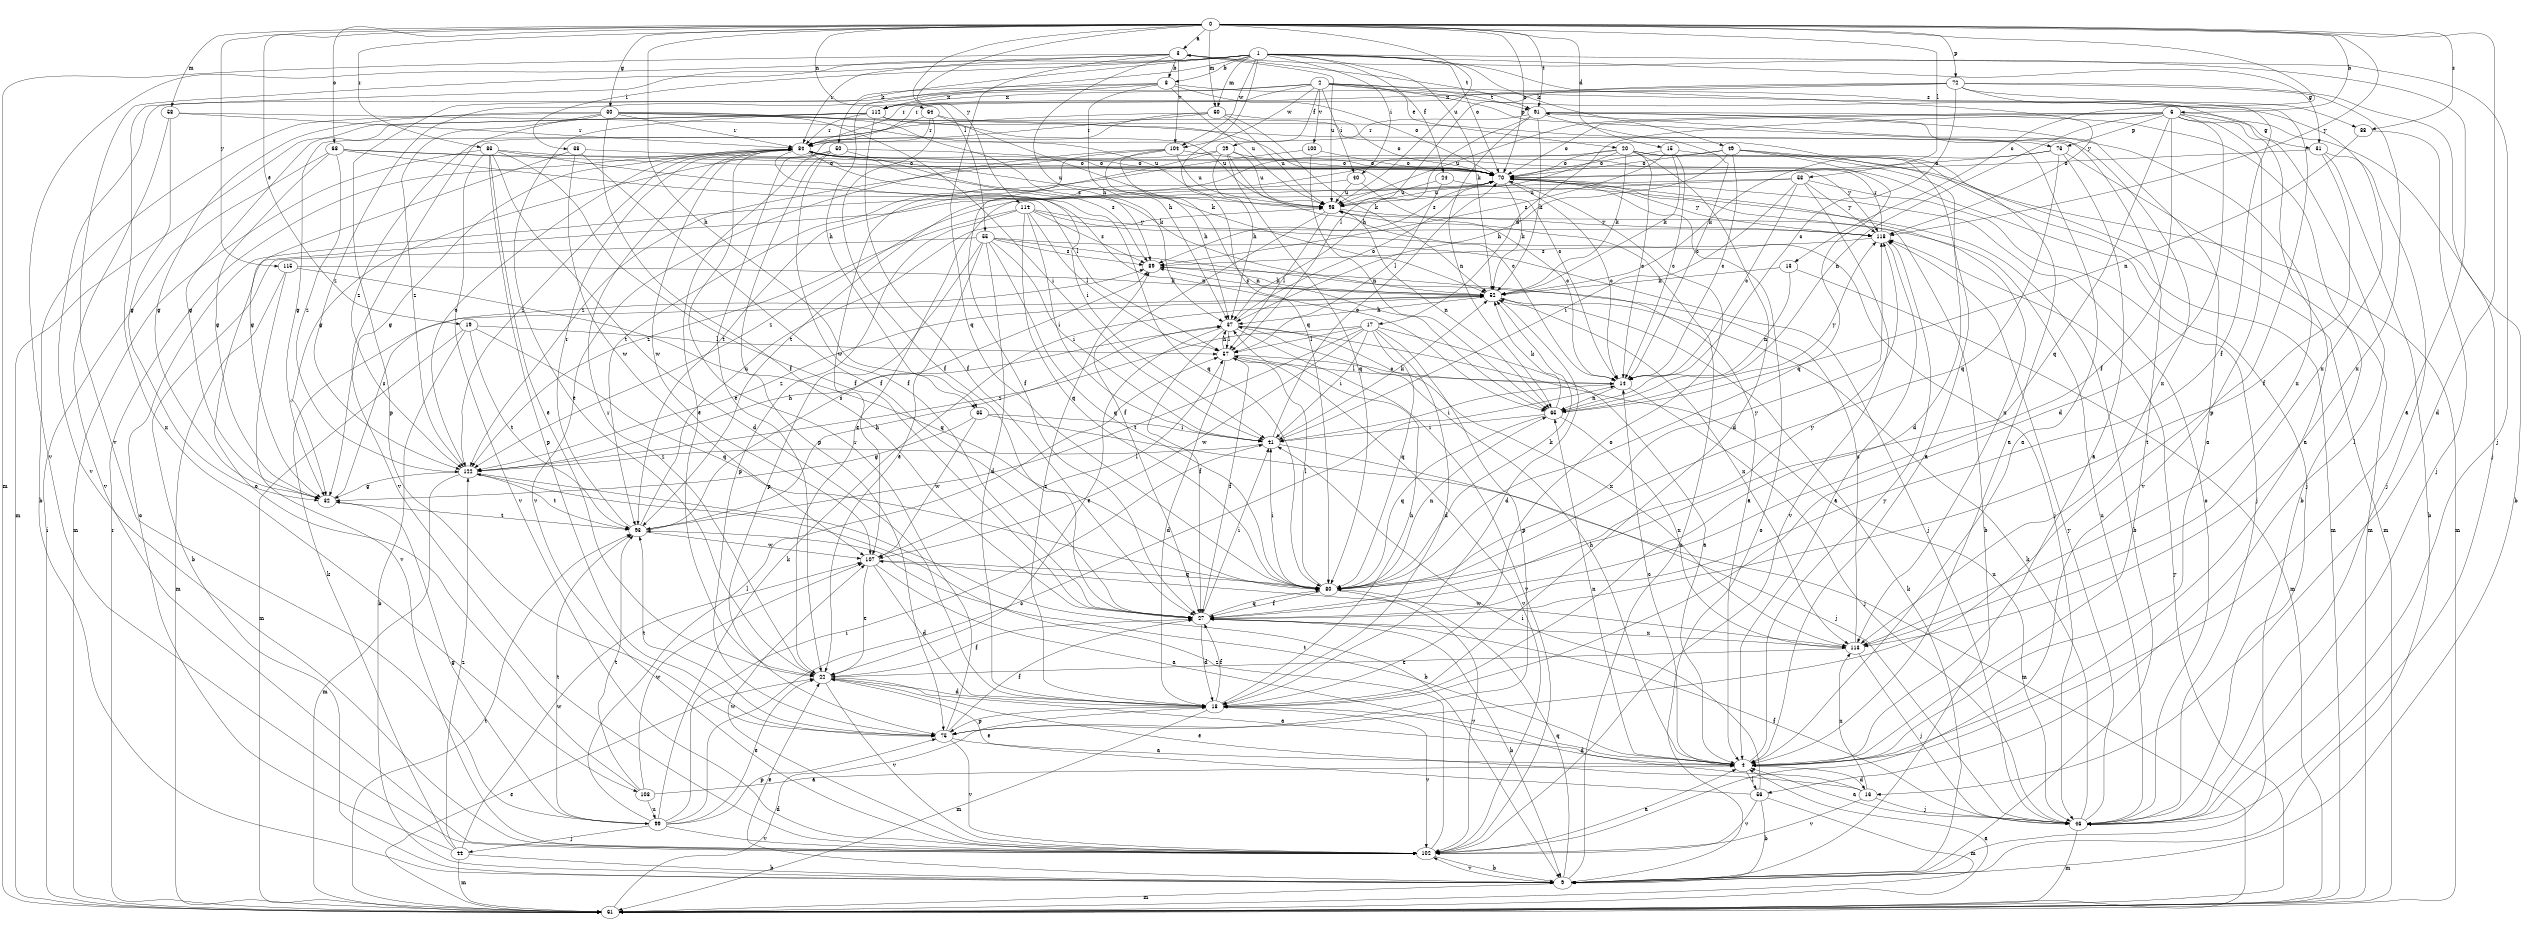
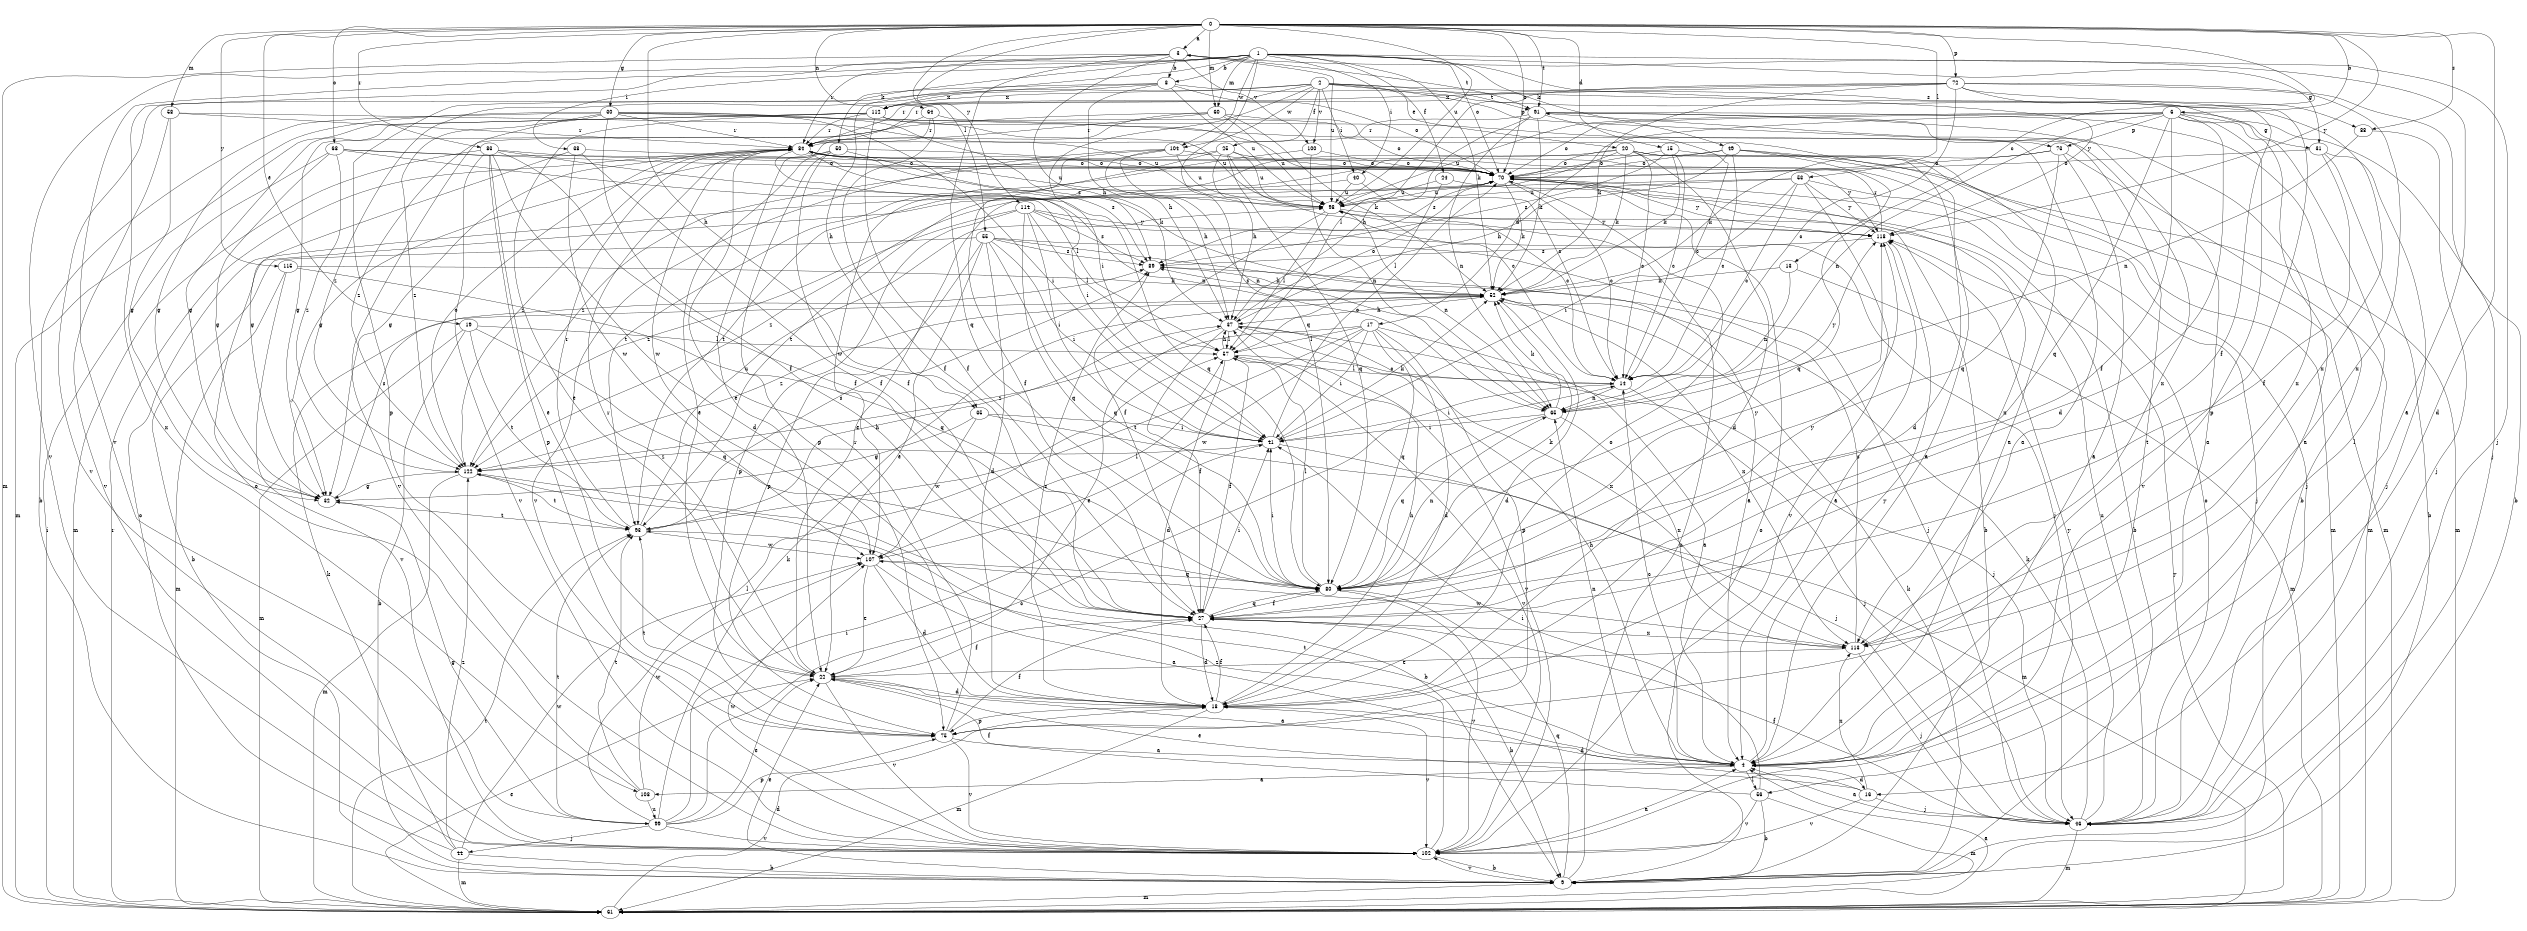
(1178, 106) -> (1243, 95)
(1225, 149) -> (1225, 149)
none -> (1055, 163)
(1207, 212) -> (1706, 109)
(846, 390) -> none
(1994, 575) -> (1994, 575)
(989, 736) -> (989, 736)
(1192, 770) -> (1196, 780)
